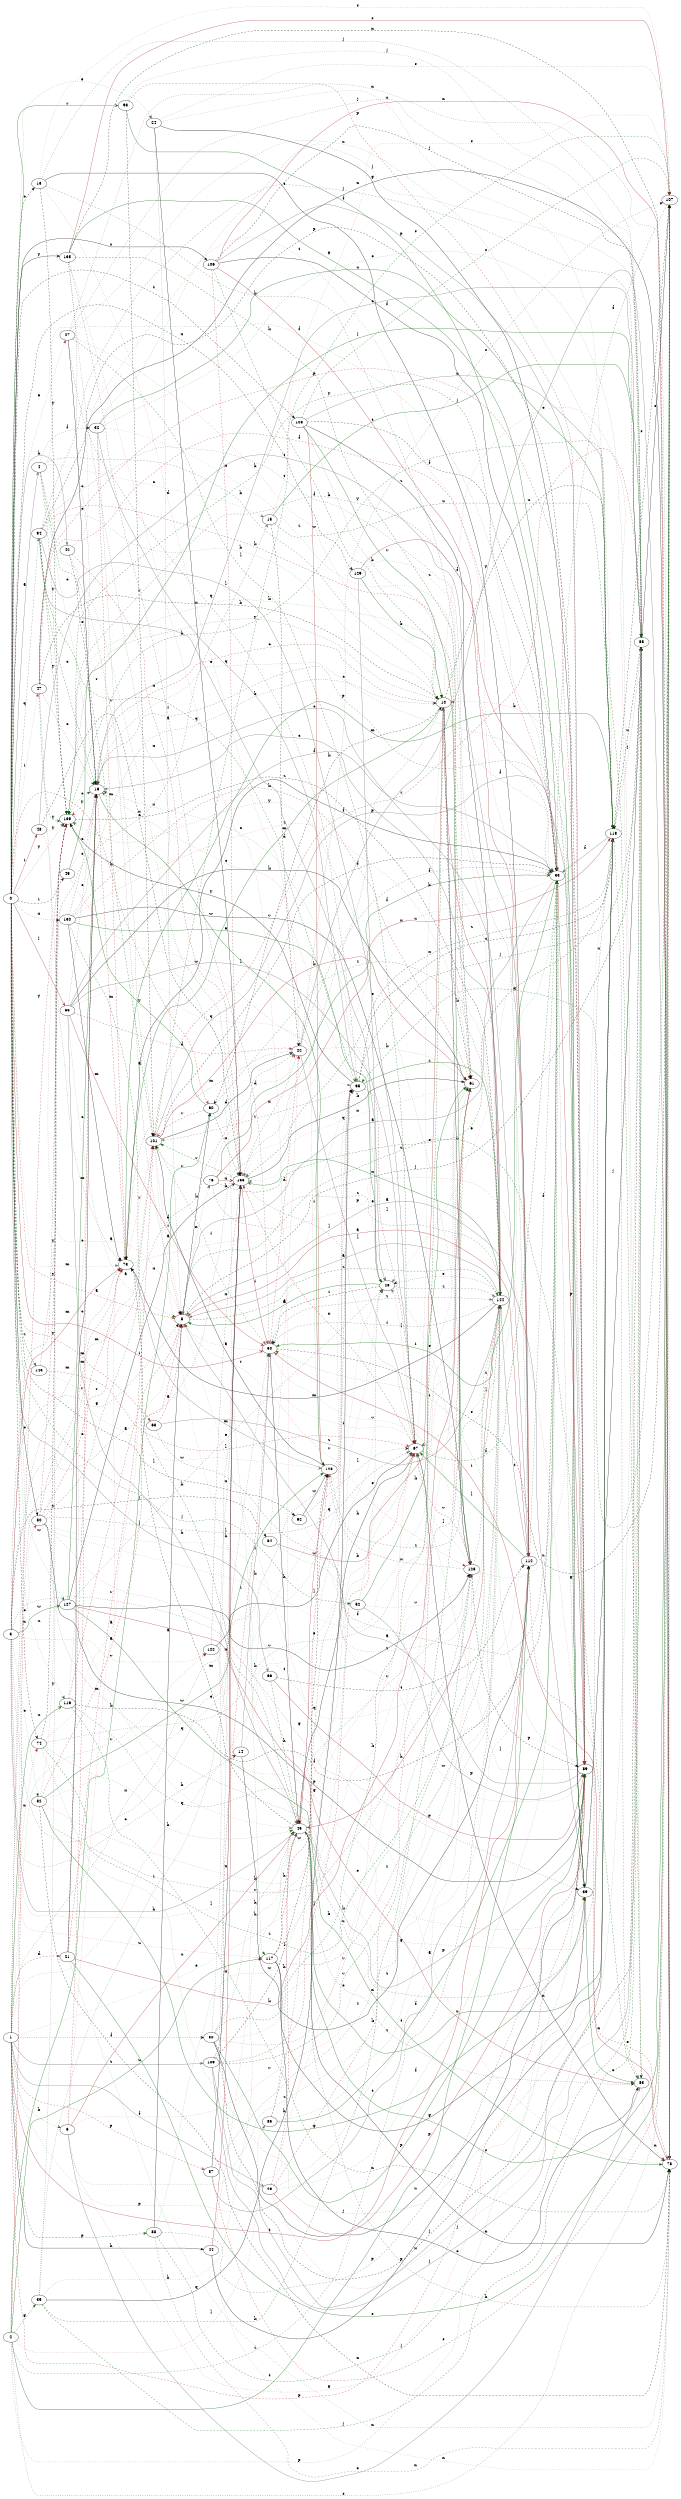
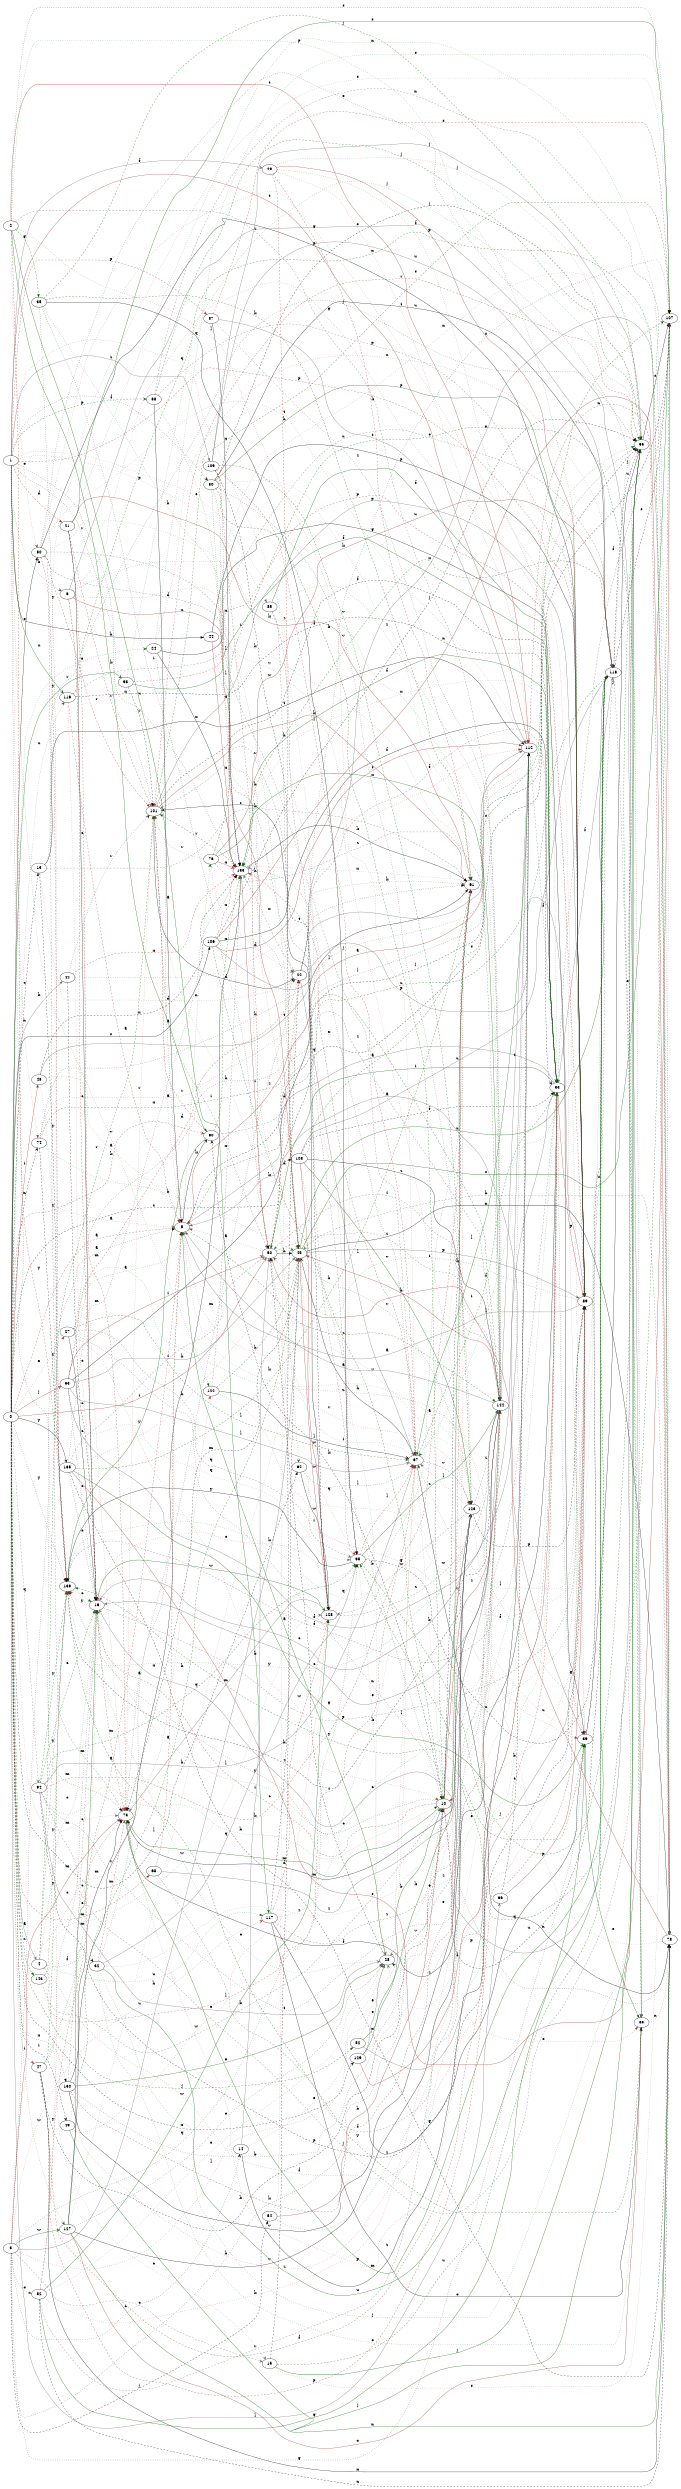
(486, 566) -> (486, 427)
(97, 1403) -> (97, 1248)
(284, 1748) -> (270, 1332)
(325, 1841) -> (254, 1005)
(433, 2154) -> (367, 224)
